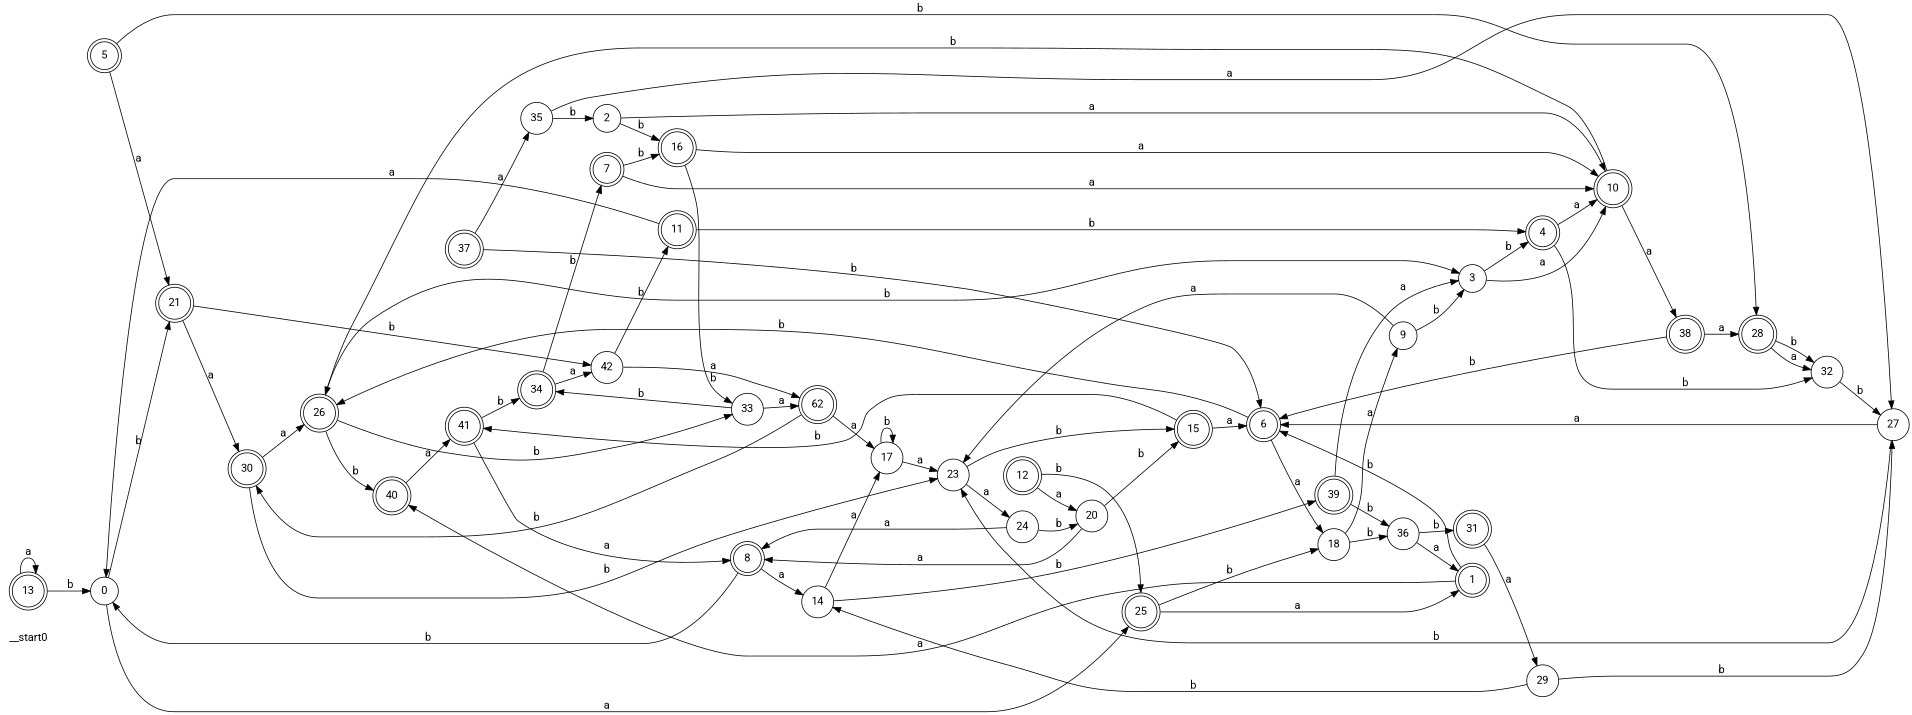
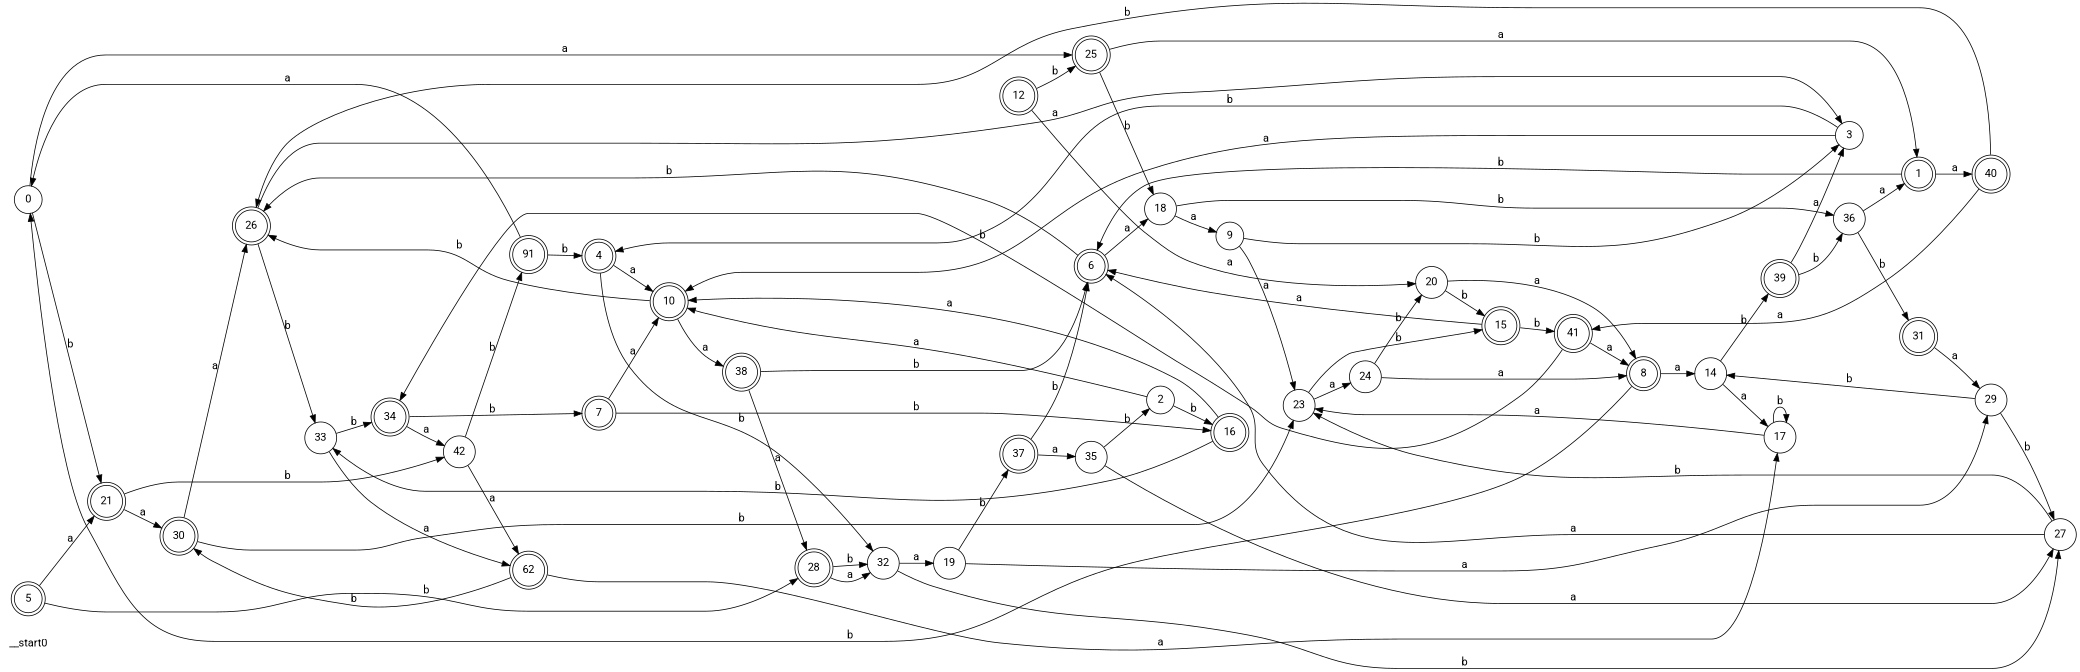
(677, 230) -> (529, 255)
(887, 294) -> (1055, 113)
(341, 463) -> (1149, 15)
none -> (950, 563)
(28, 591) -> none
